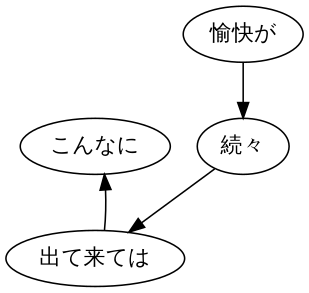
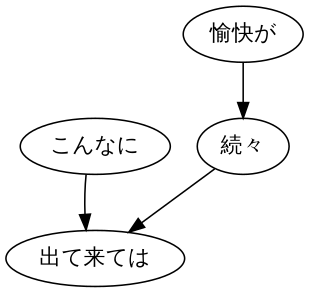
(106, 210) -> (85, 194)
